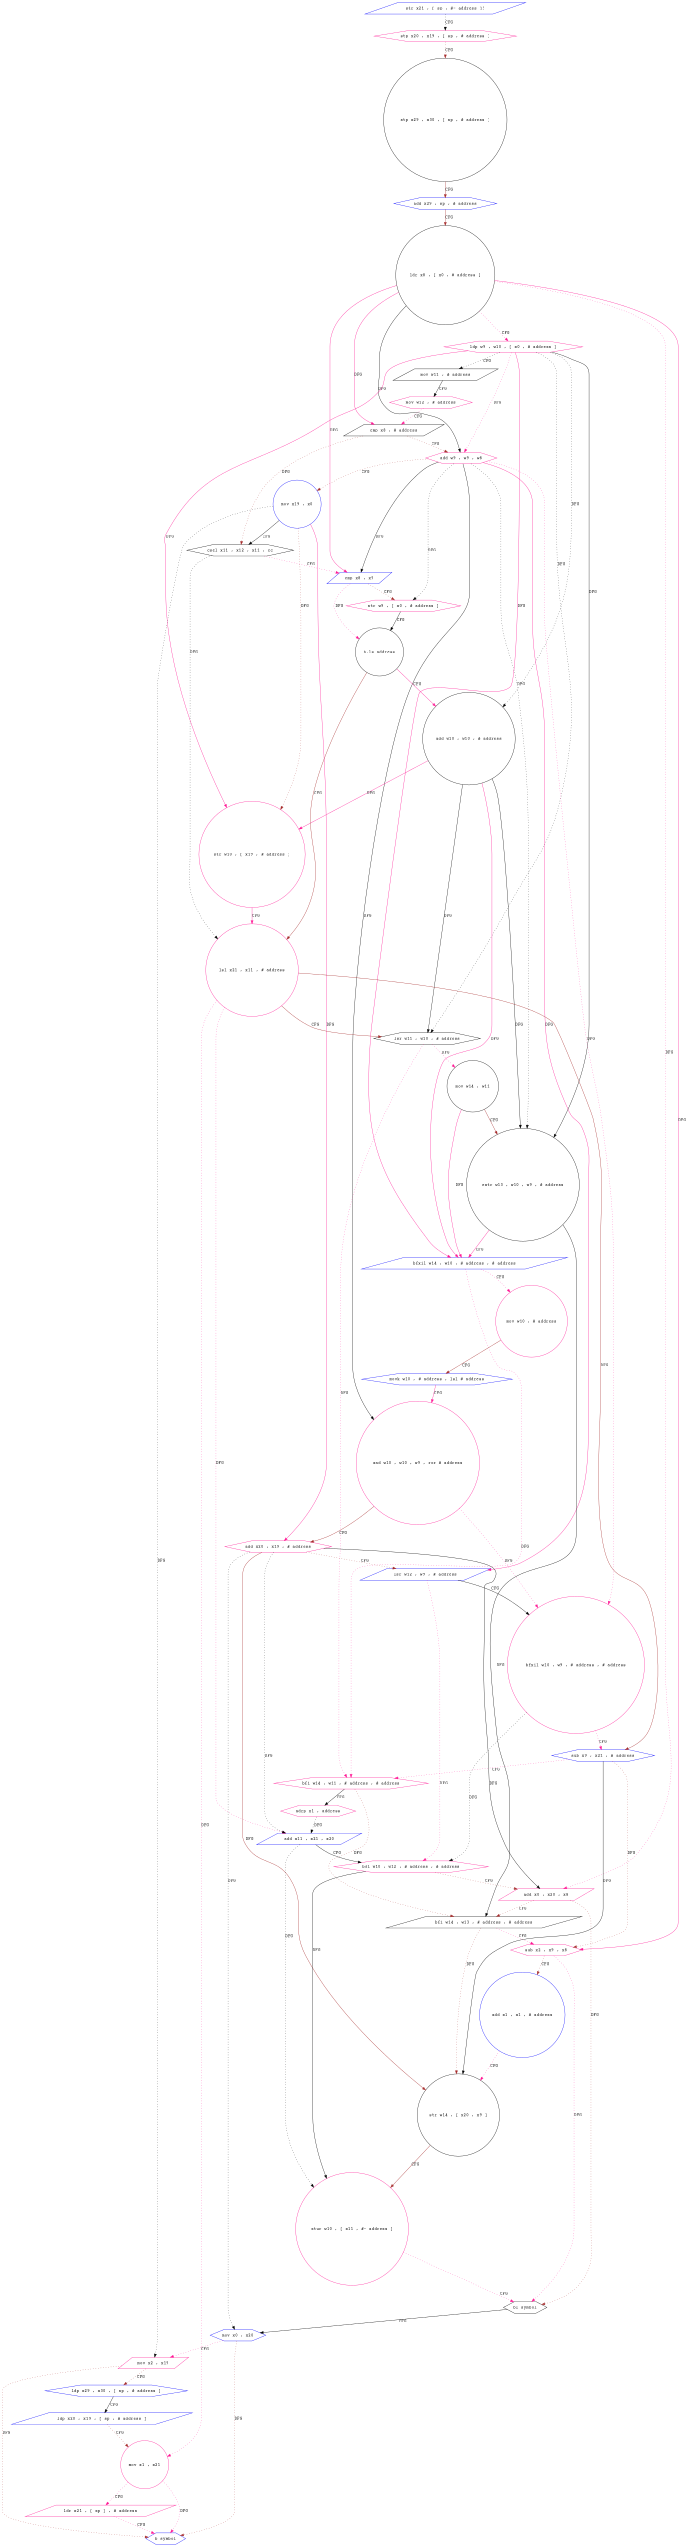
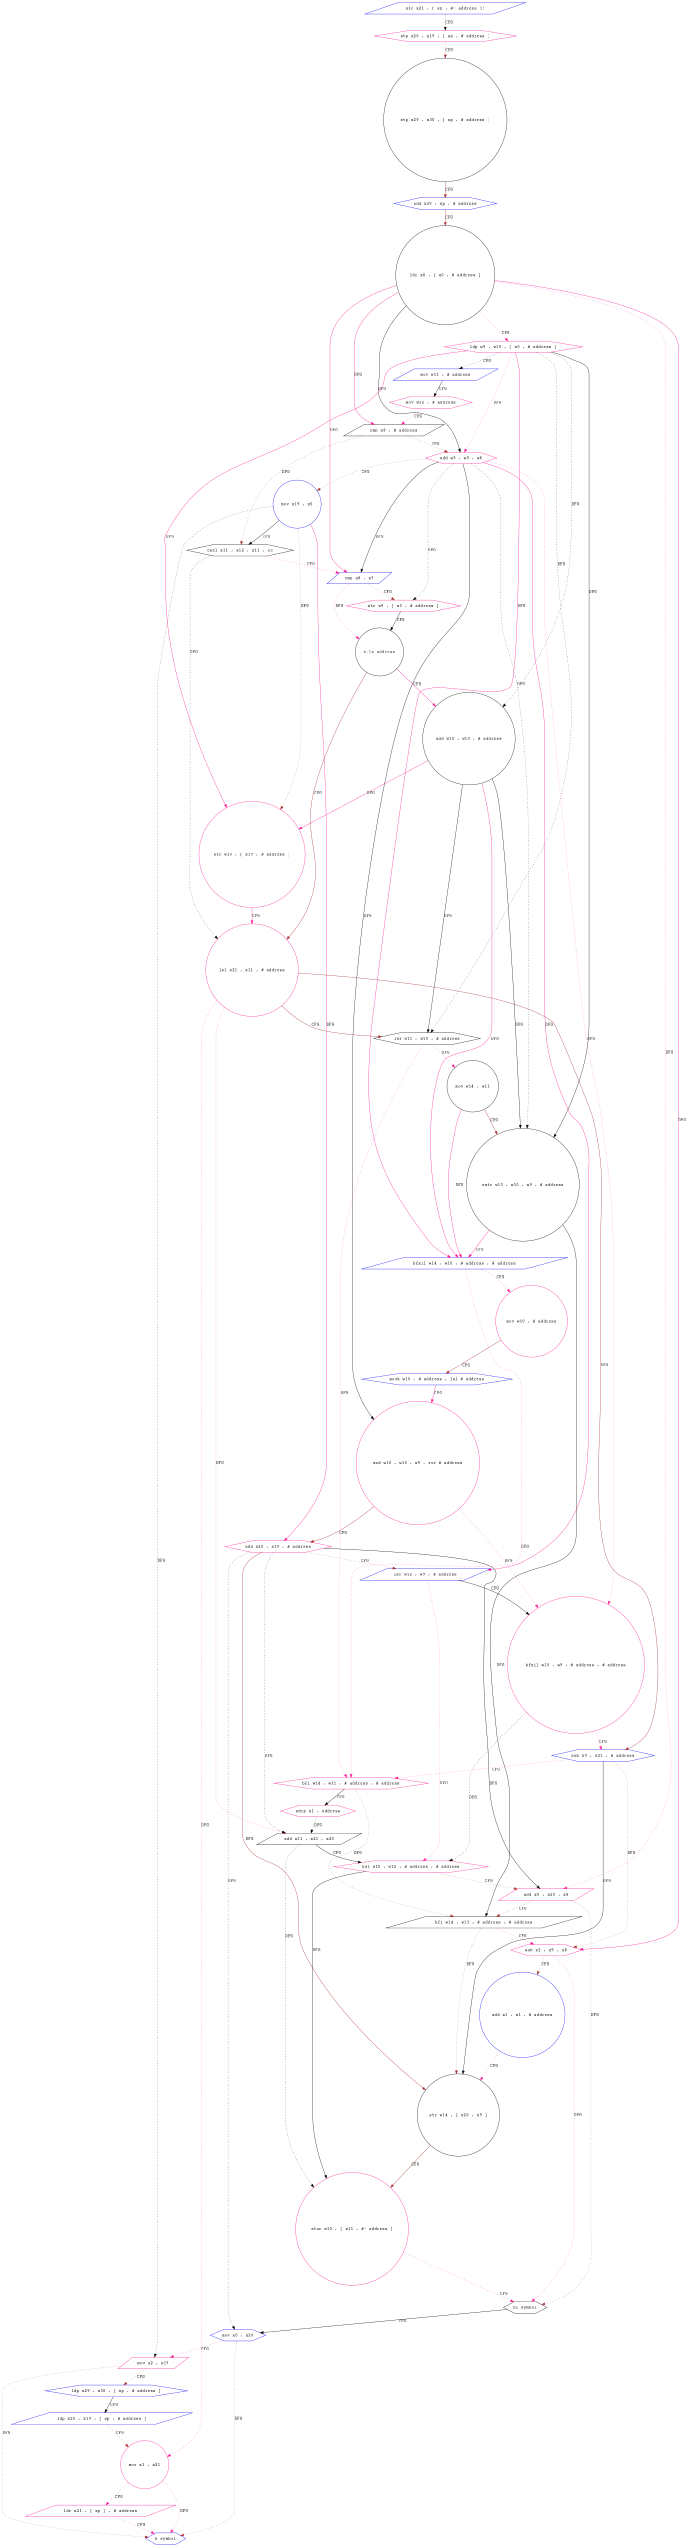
(446, 375) -> (446, 375)
(309, 1839) -> (309, 1839)
